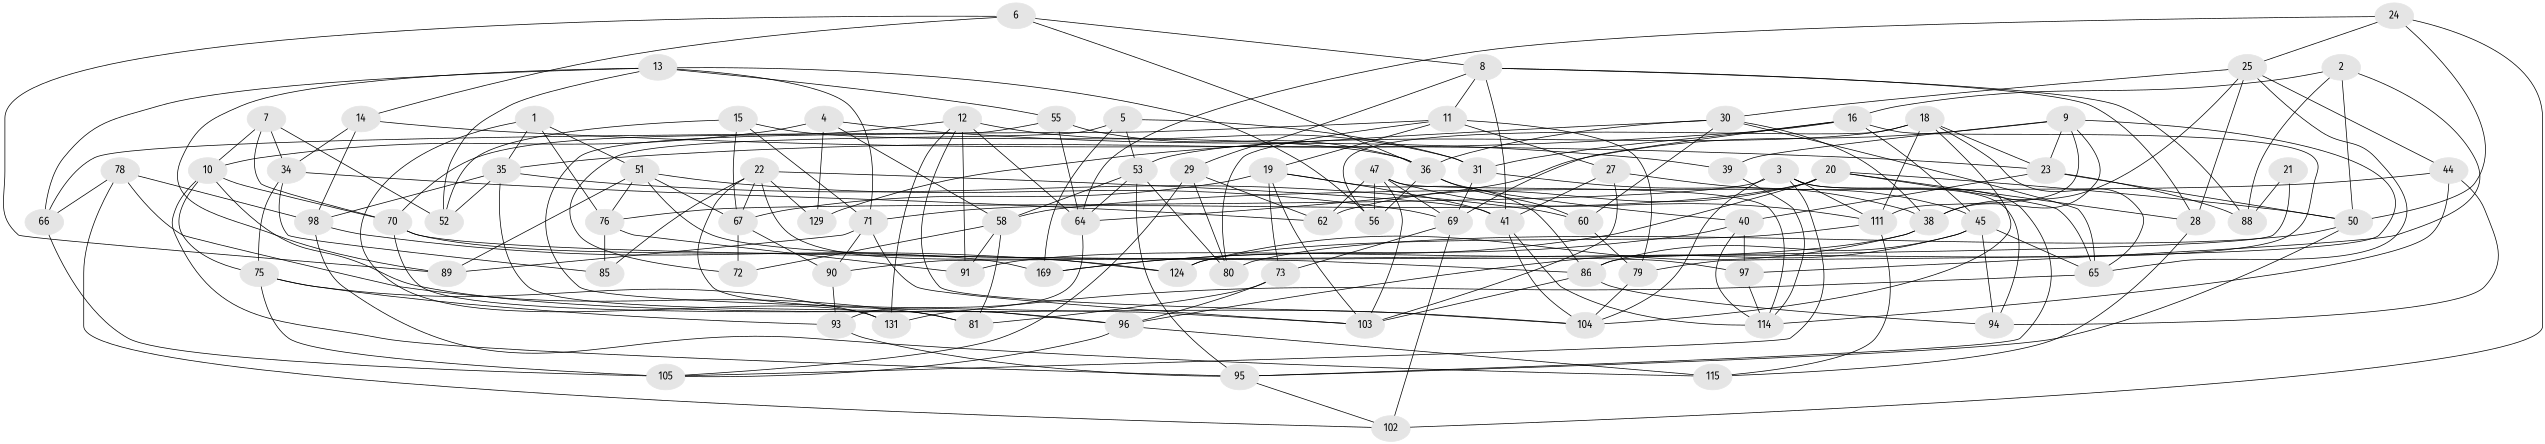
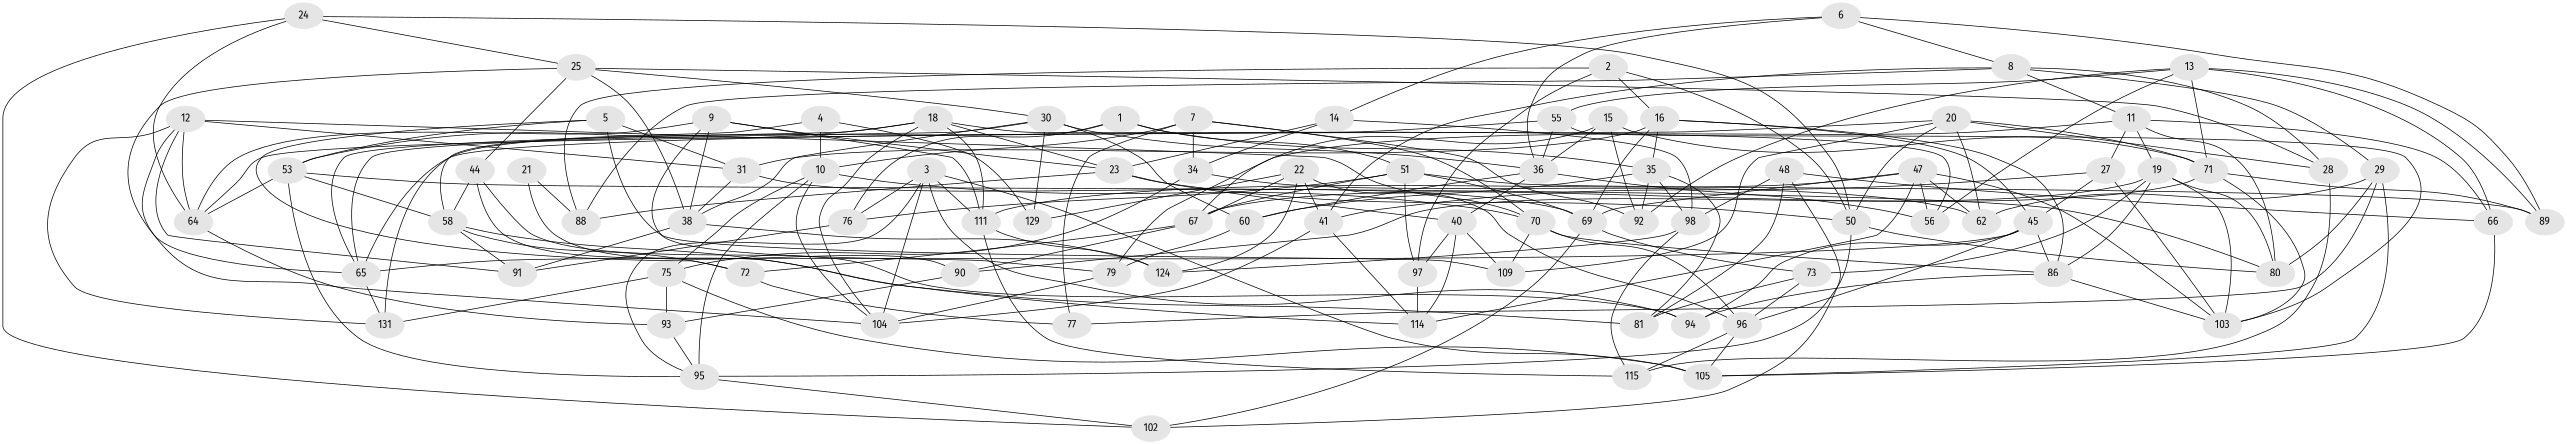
(120, 171) -> (1784, 171)
(1728, 171) -> none
(1389, 190) -> (2250, 214)
(444, 222) -> (1639, 222)
(605, 274) -> none
(1044, 274) -> (1506, 274)
none -> (1072, 325)
